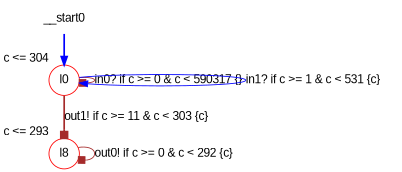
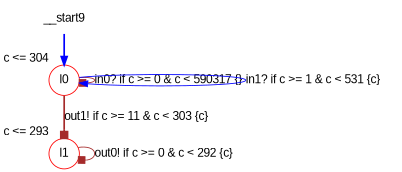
(64, 19) -> (64, 19)
(64, 154) -> (64, 154)
